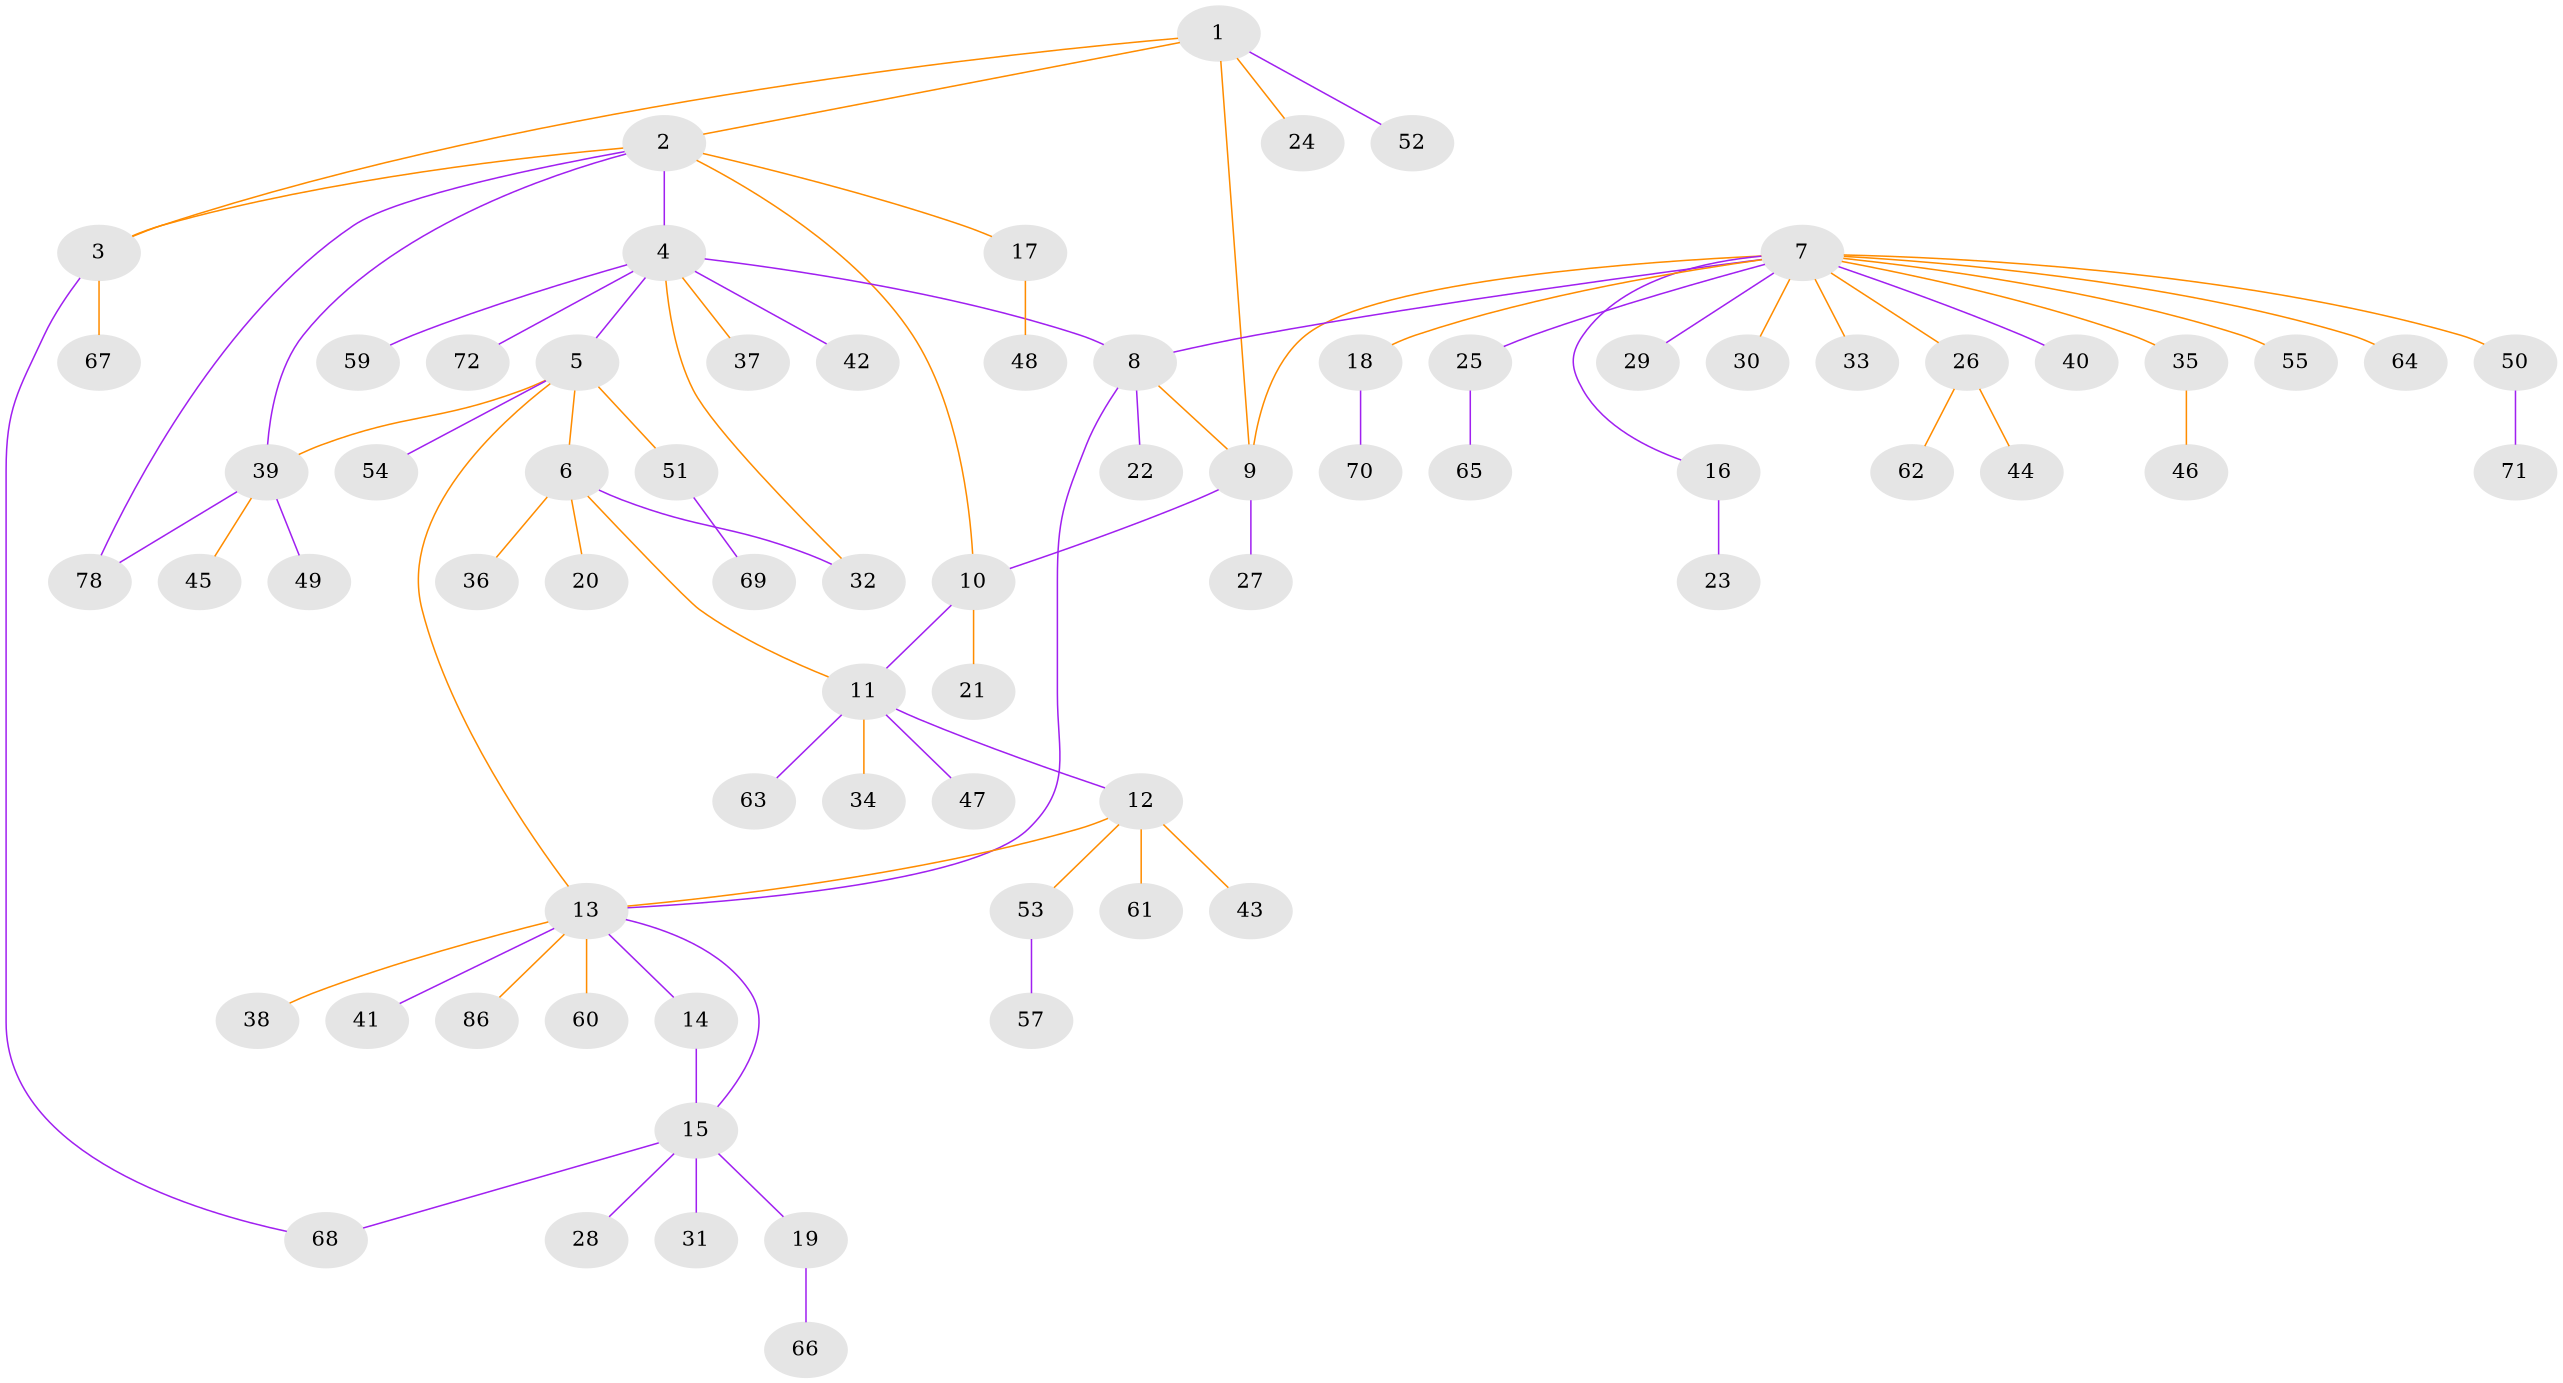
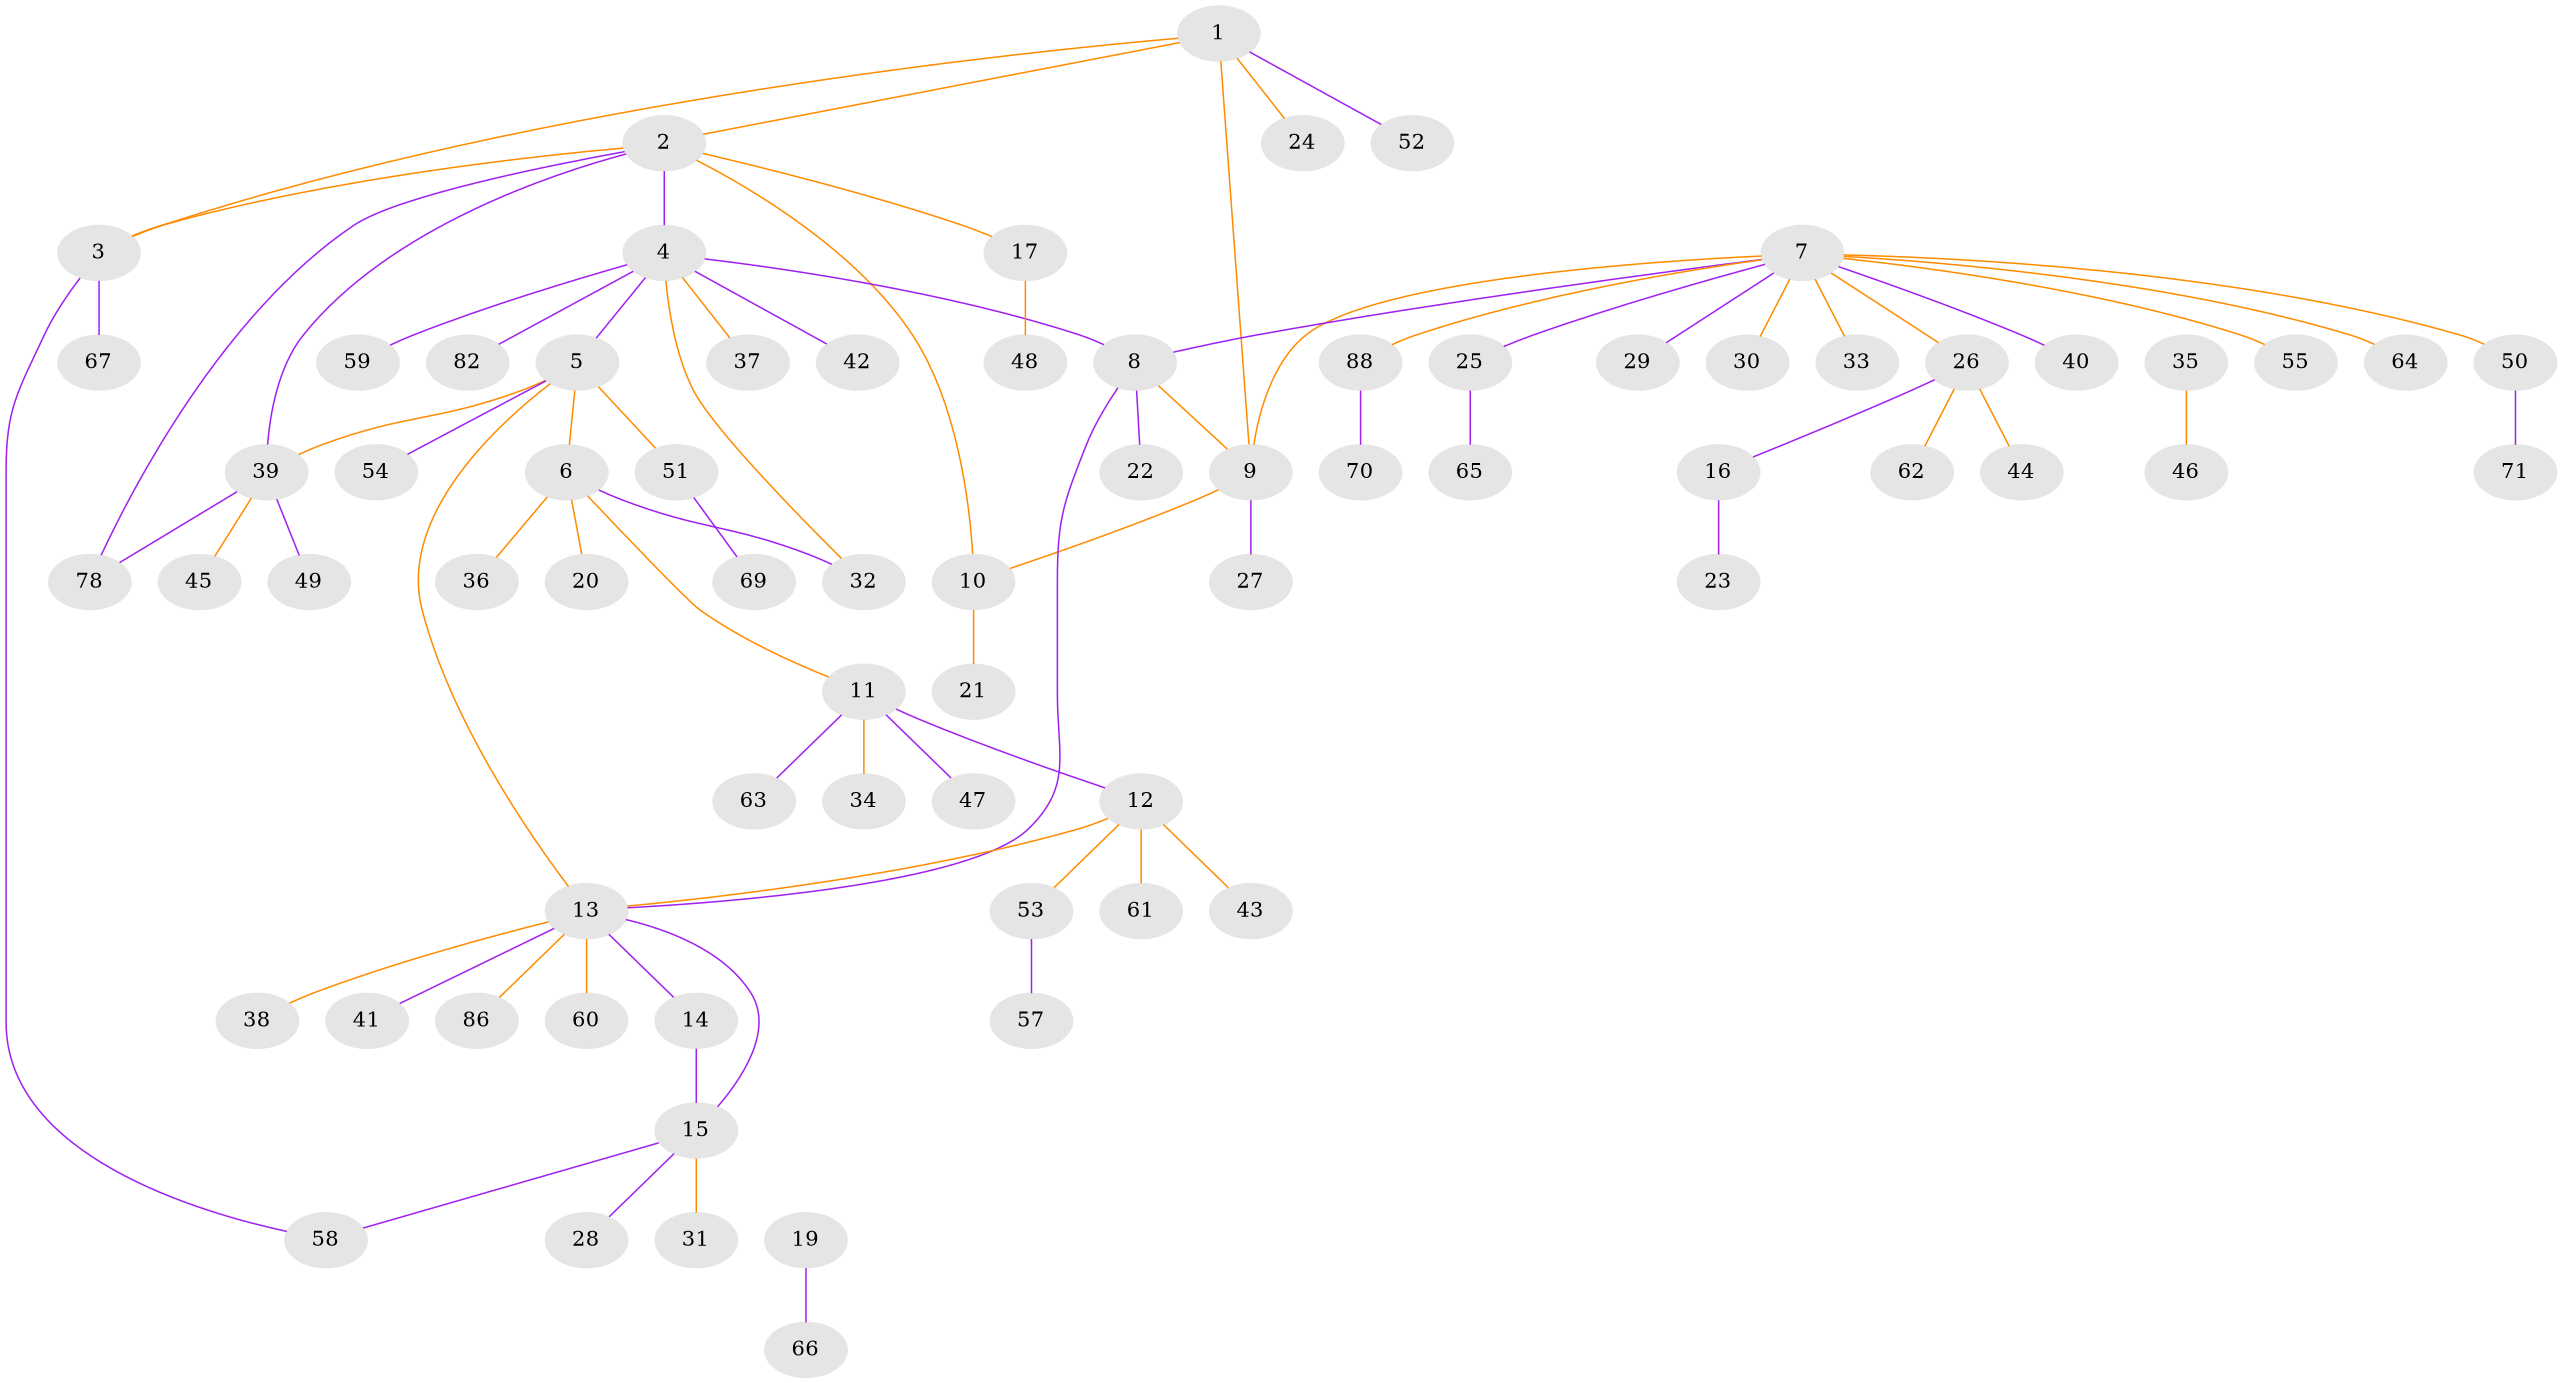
(2000, 296) -> none
(99, 308) -> (99, 308)
(1589, 328) -> (1844, 419)
(468, 363) -> (468, 363)
(1361, 363) -> (1361, 363)
(1115, 531) -> (1115, 531)
(919, 637) -> none
(751, 1185) -> none
(696, 1186) -> (696, 1186)
(326, 1240) -> (326, 1240)
